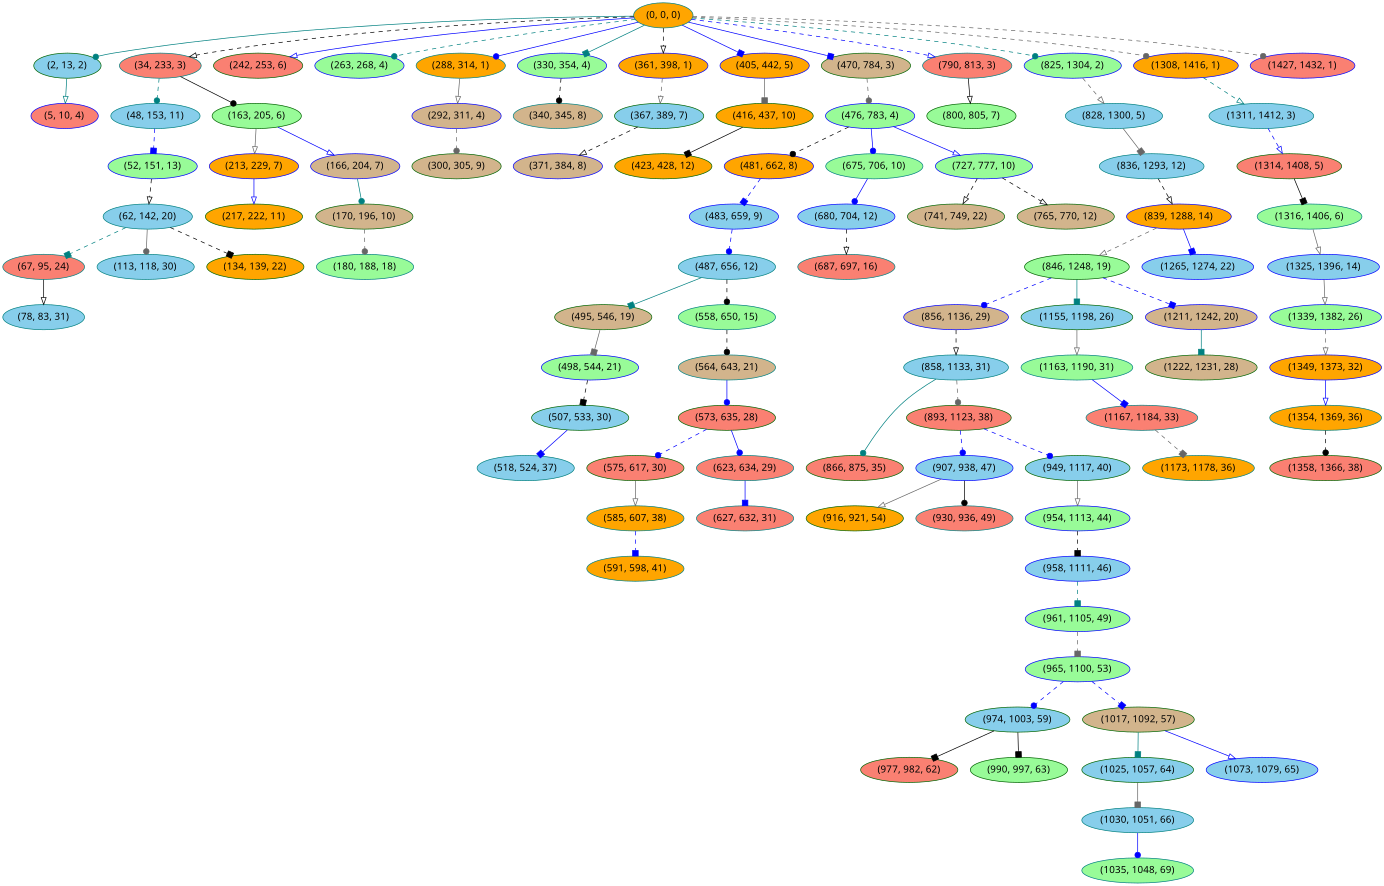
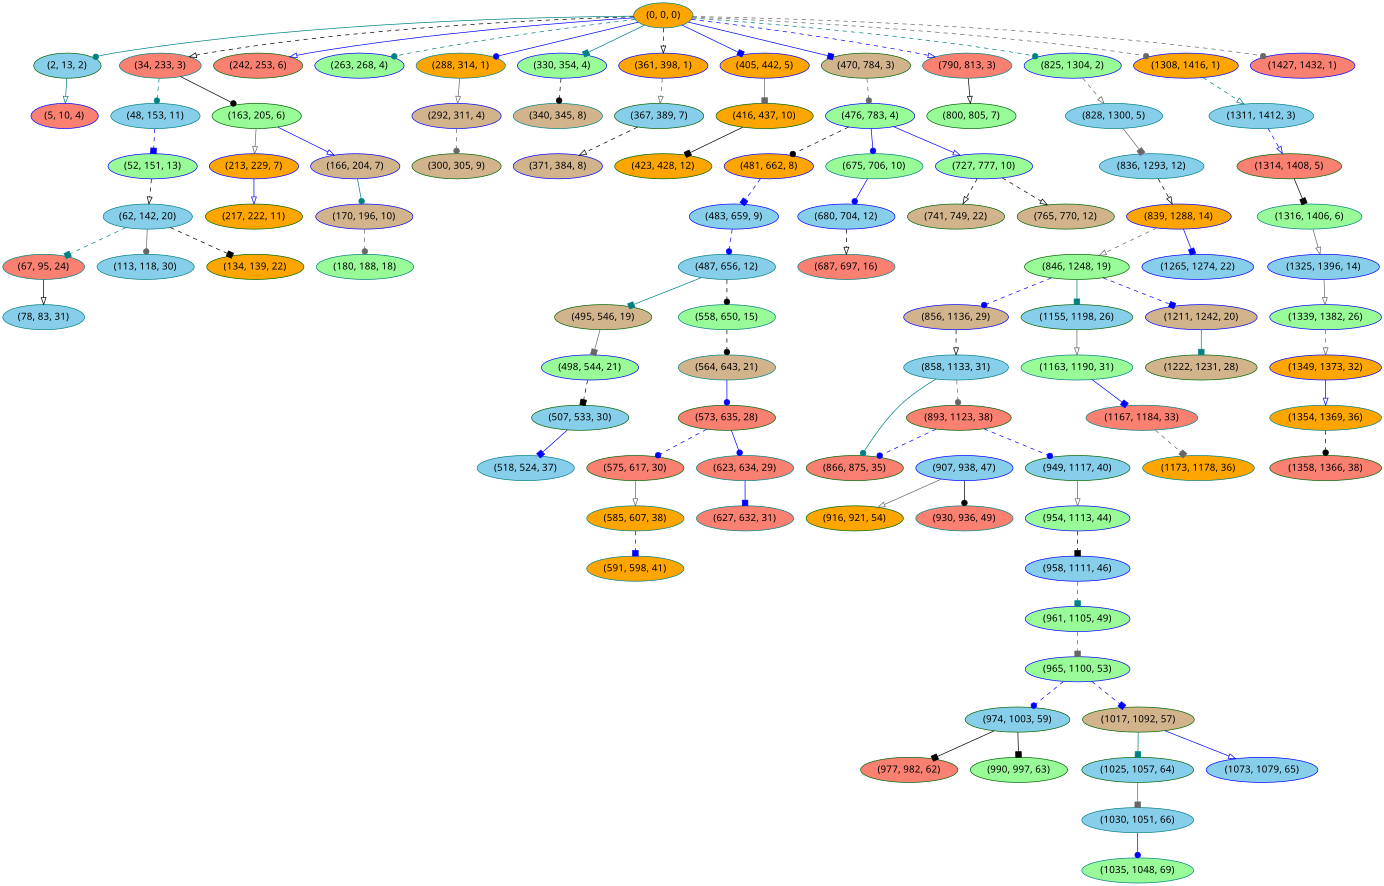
(364, 217) -> (364, 217)
(961, 440) -> (909, 442)
